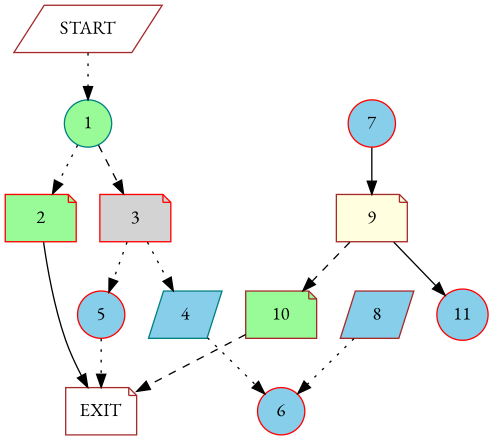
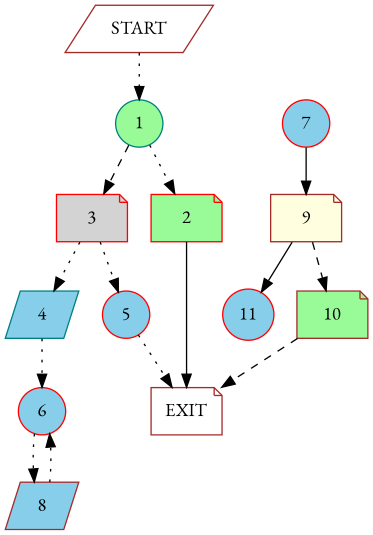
none -> (33, 451)
